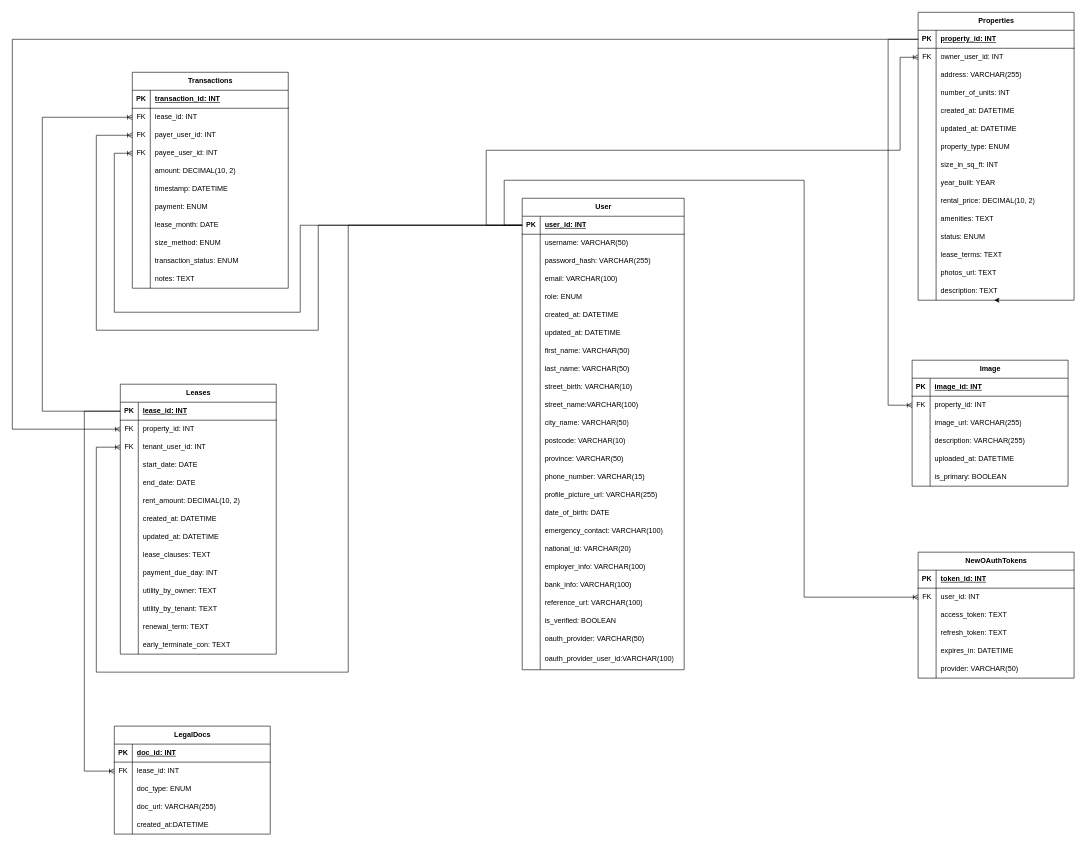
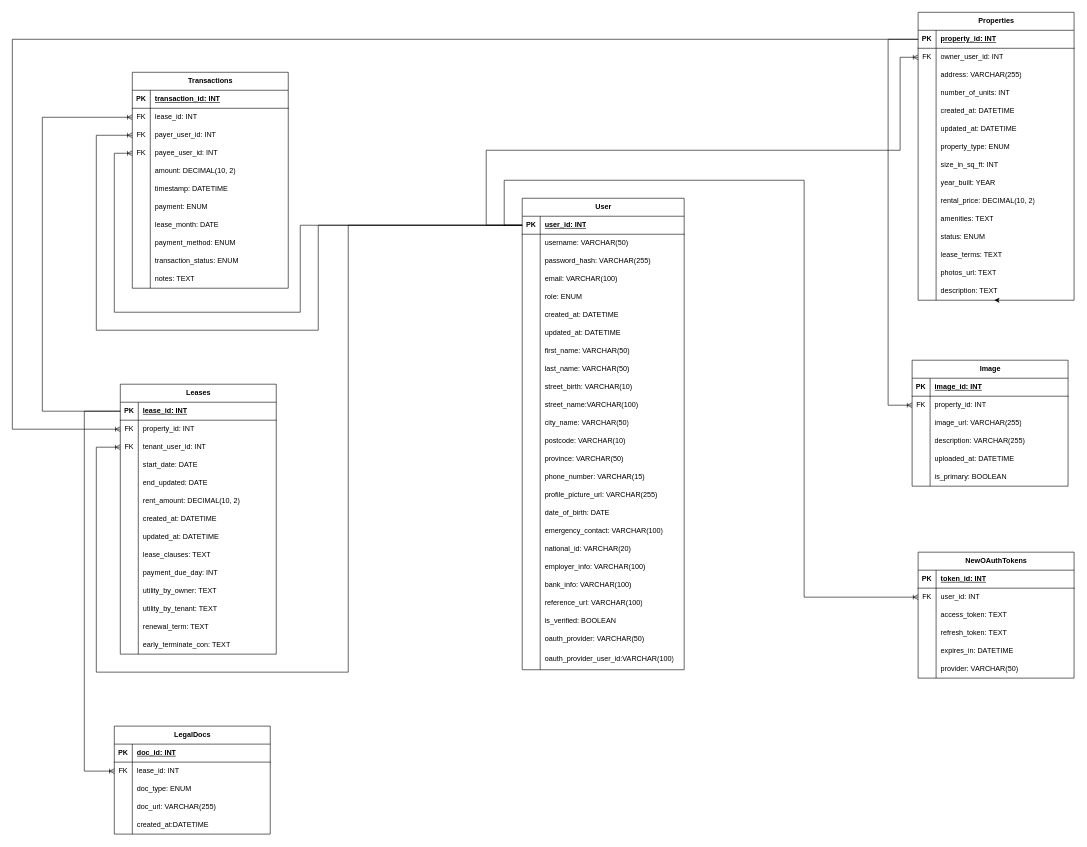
(187, 243) -> (194, 243)
(169, 483) -> (176, 483)
